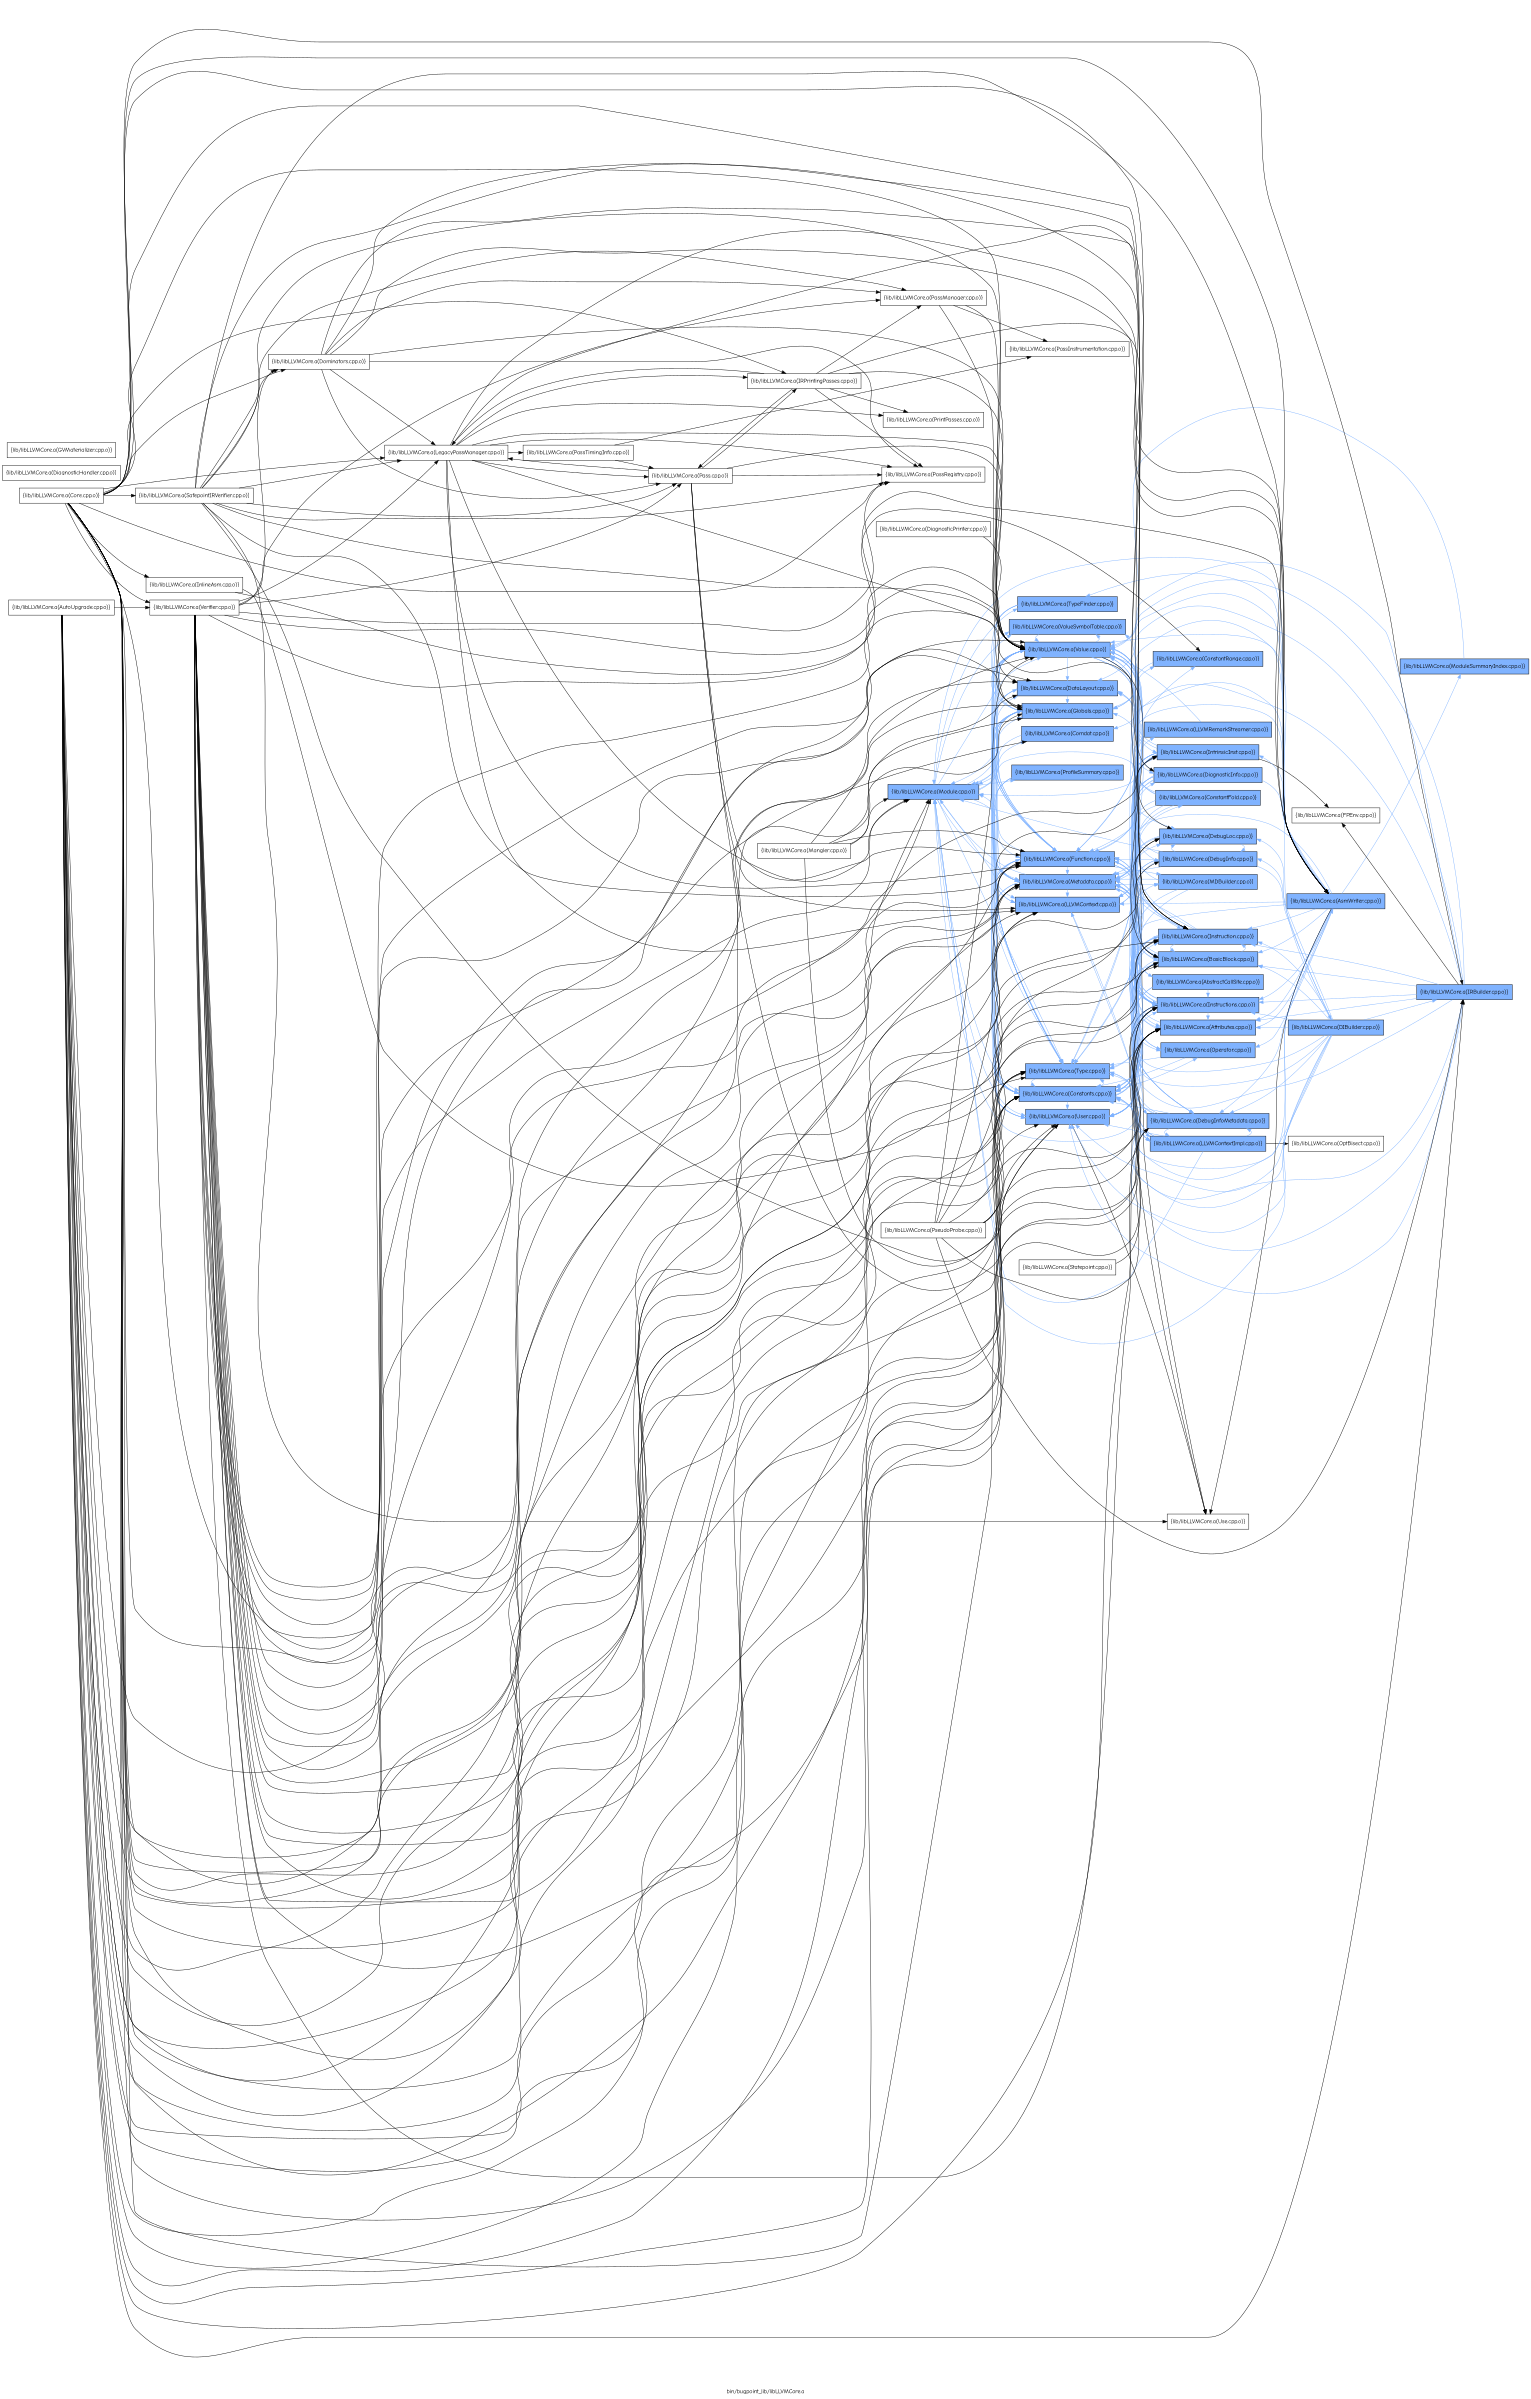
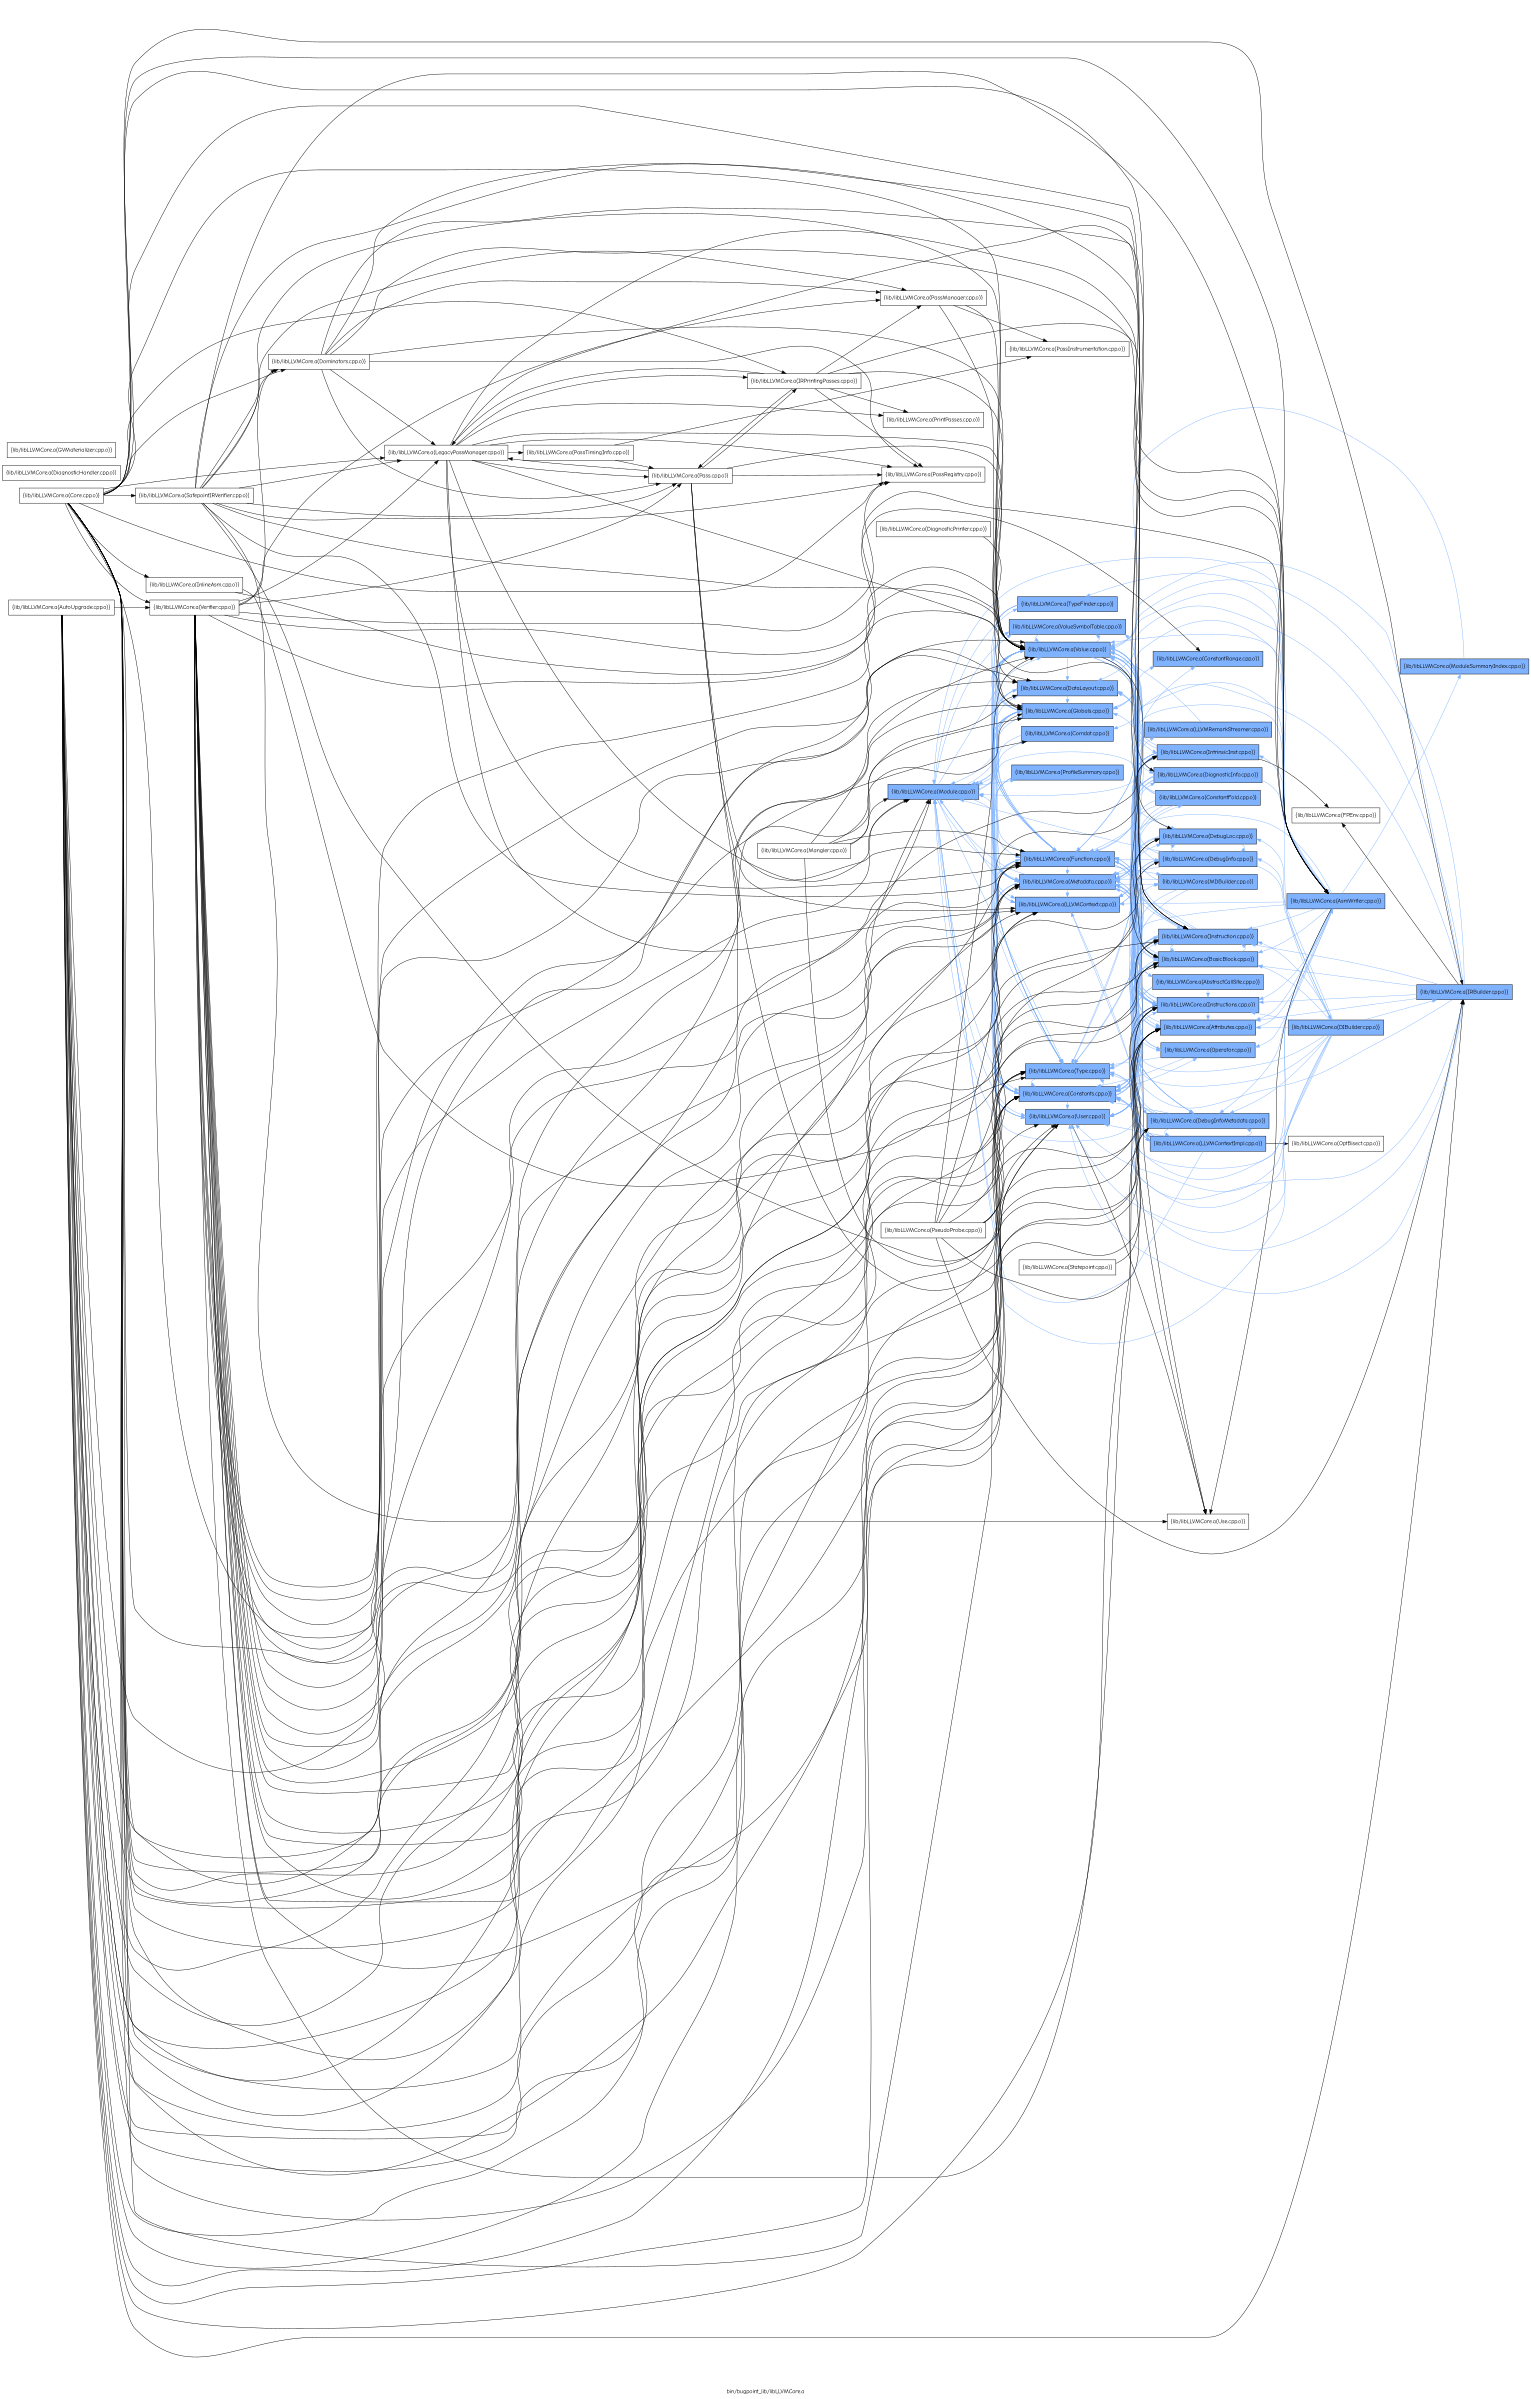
(1130, 788) -> none
(1011, 958) -> (1137, 994)
